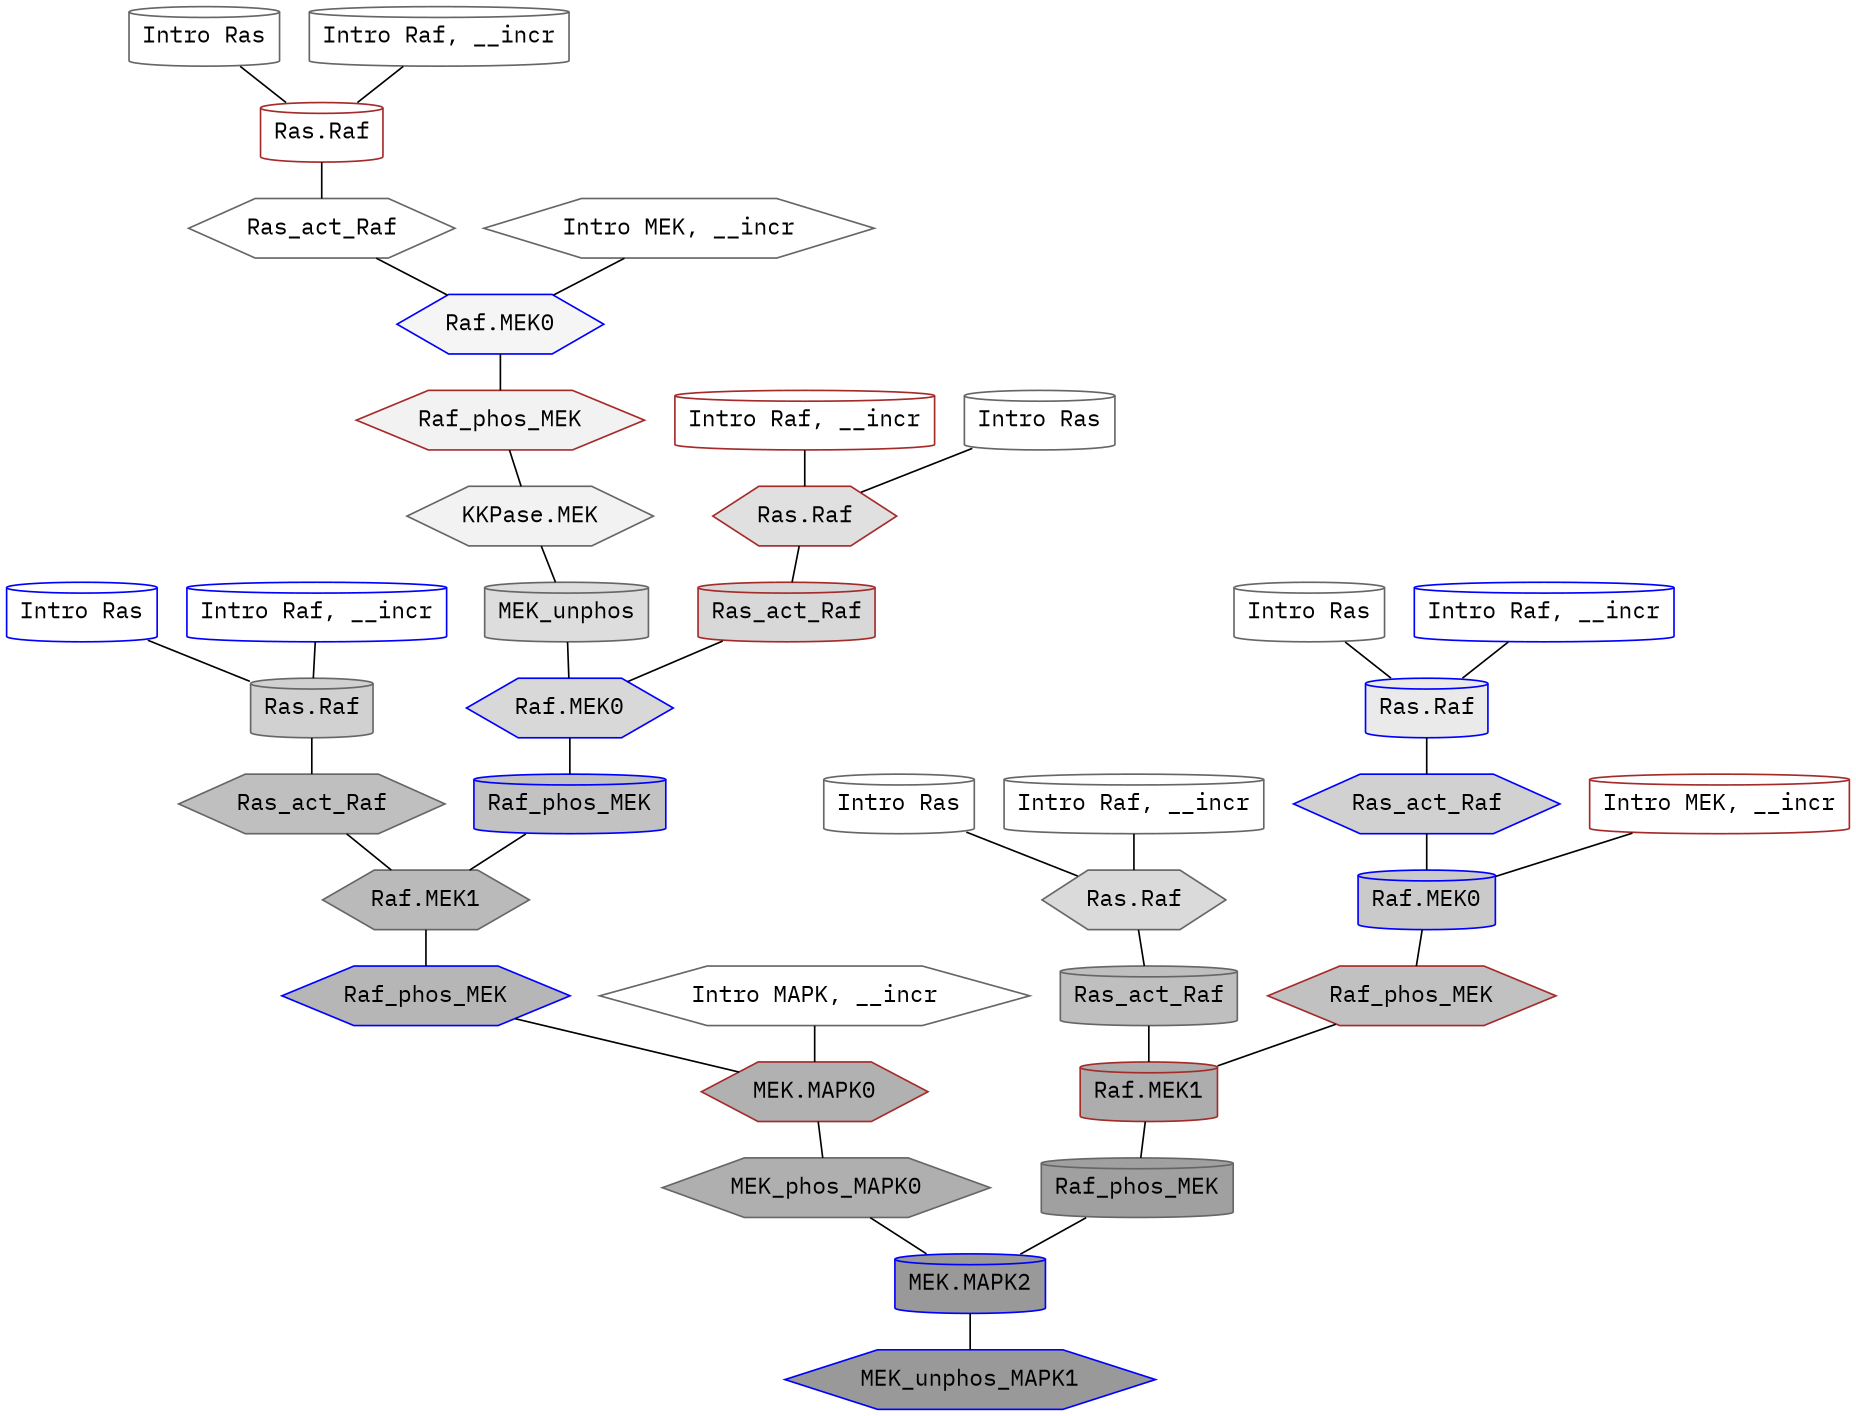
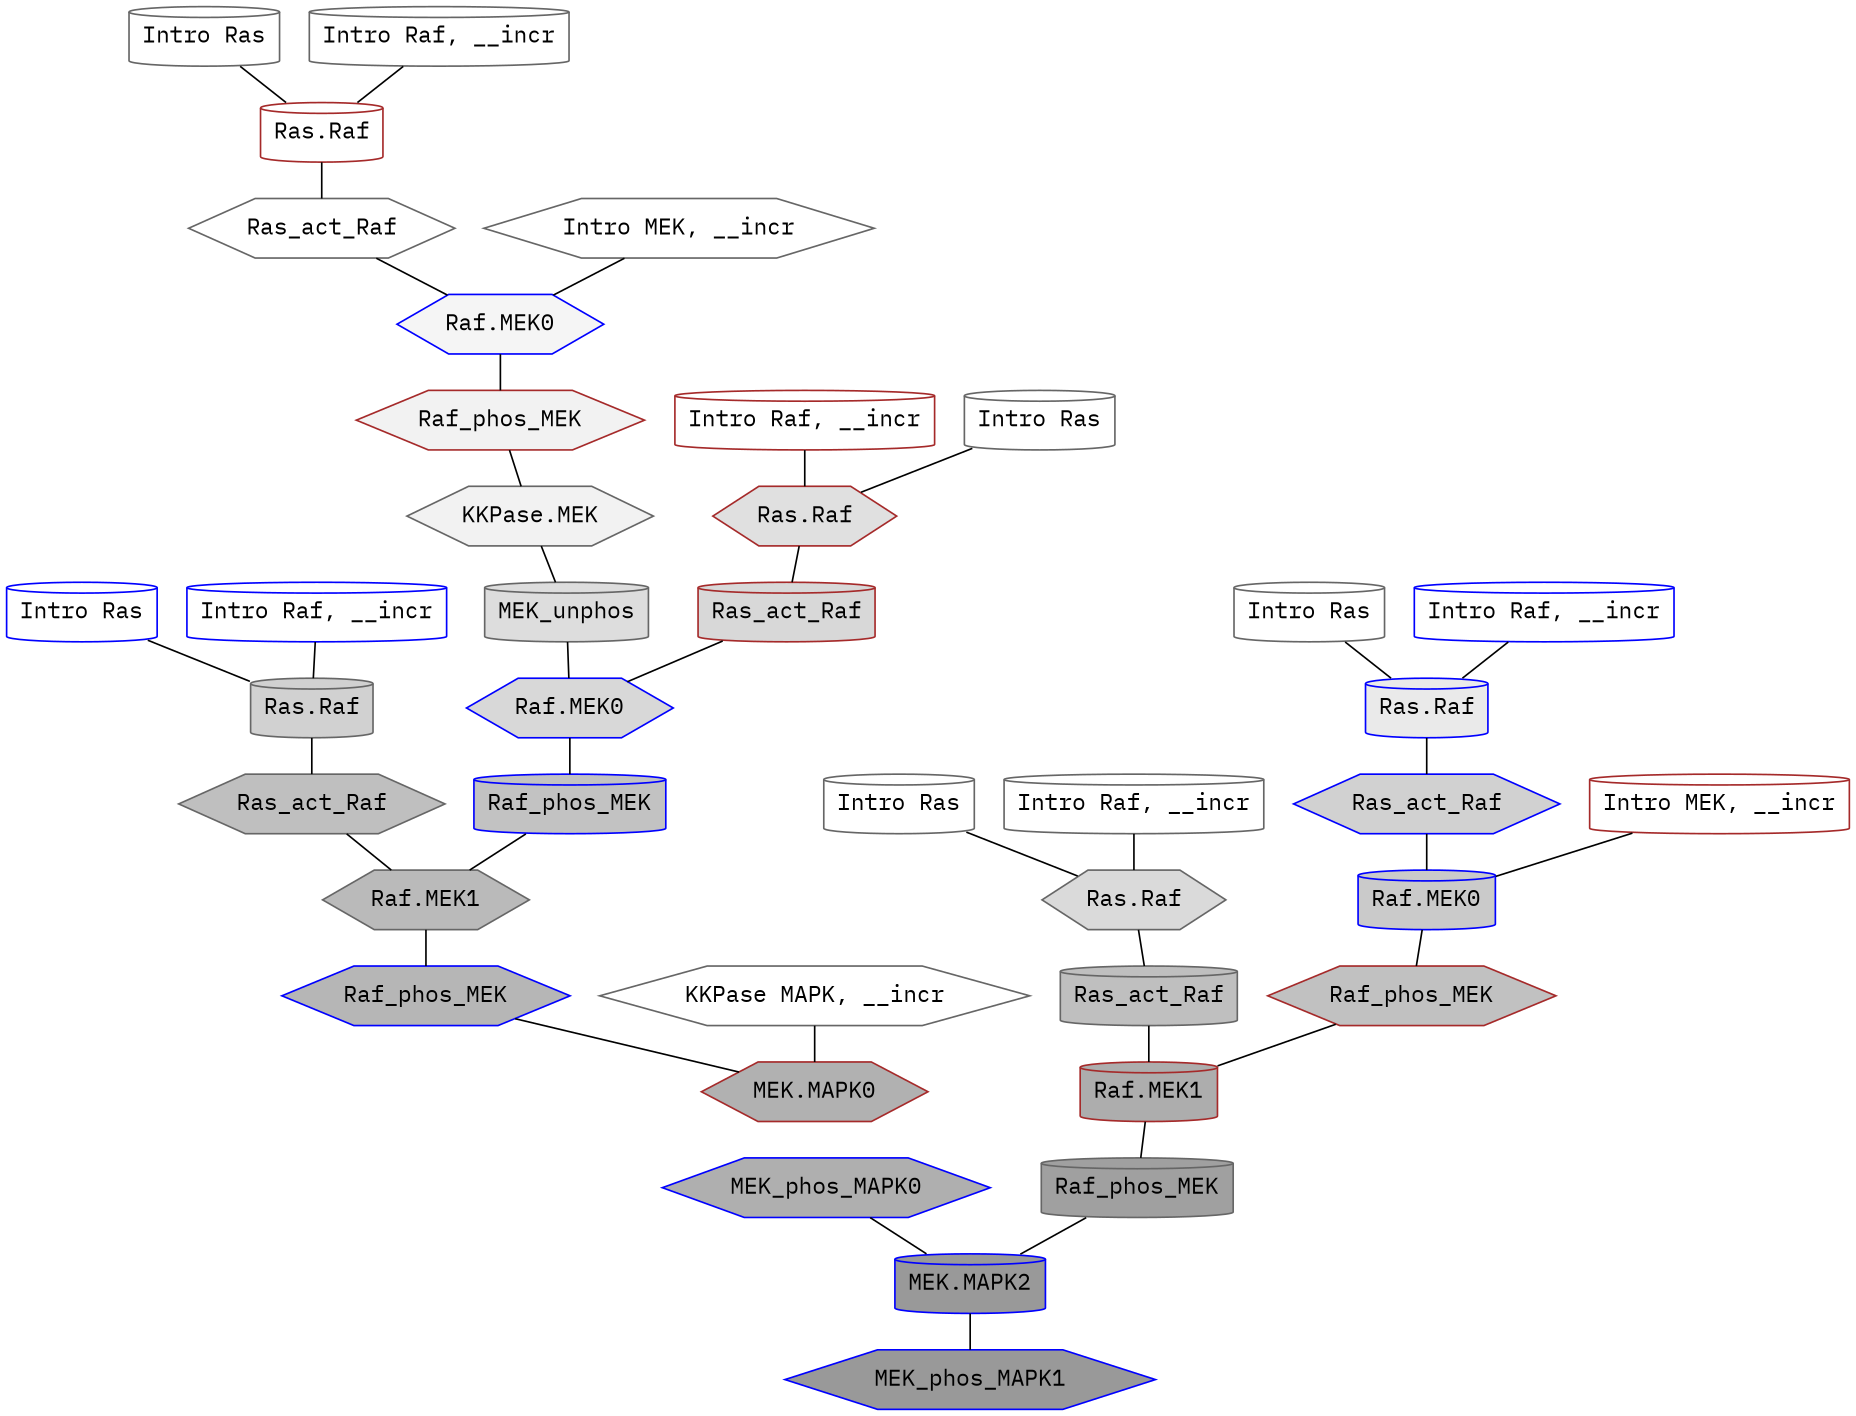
(815, 996) -> (815, 996)
(820, 1140) -> none
(826, 1188) -> (826, 1188)
(970, 1380) -> (970, 1380)
